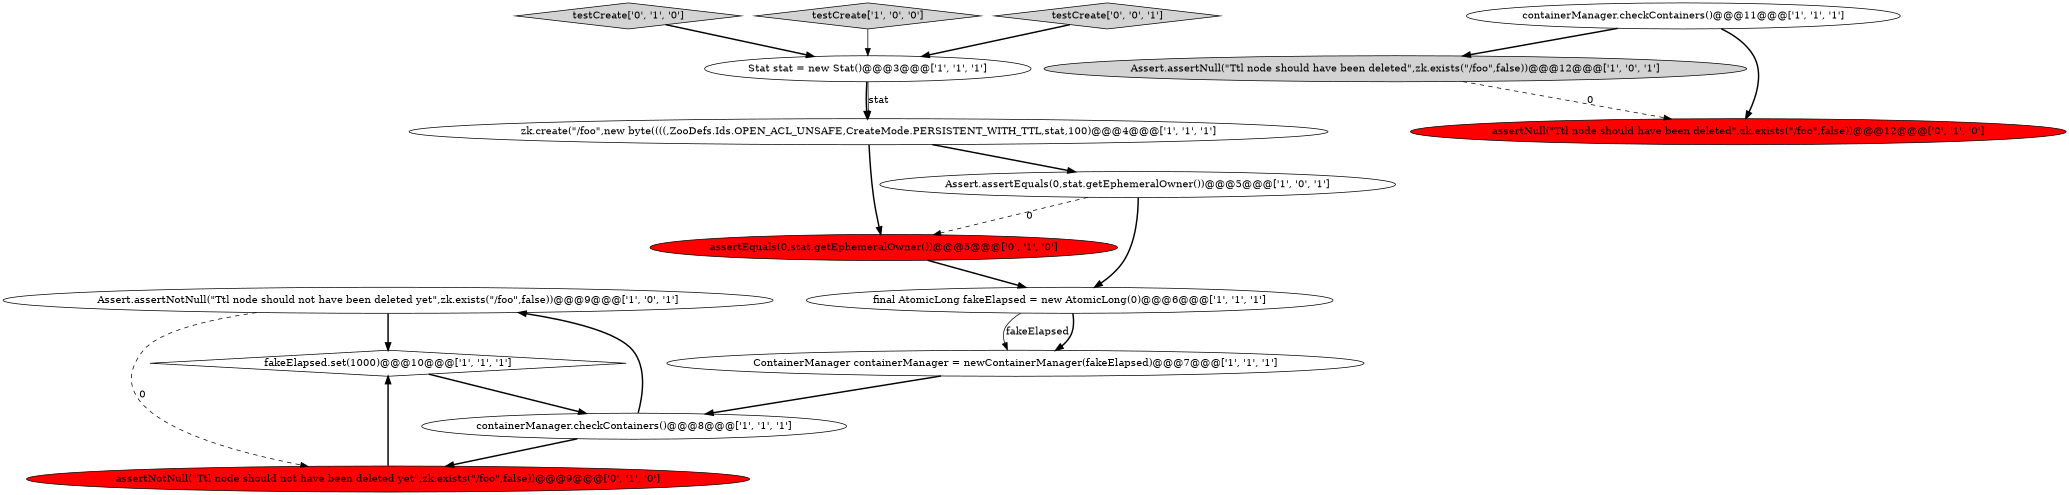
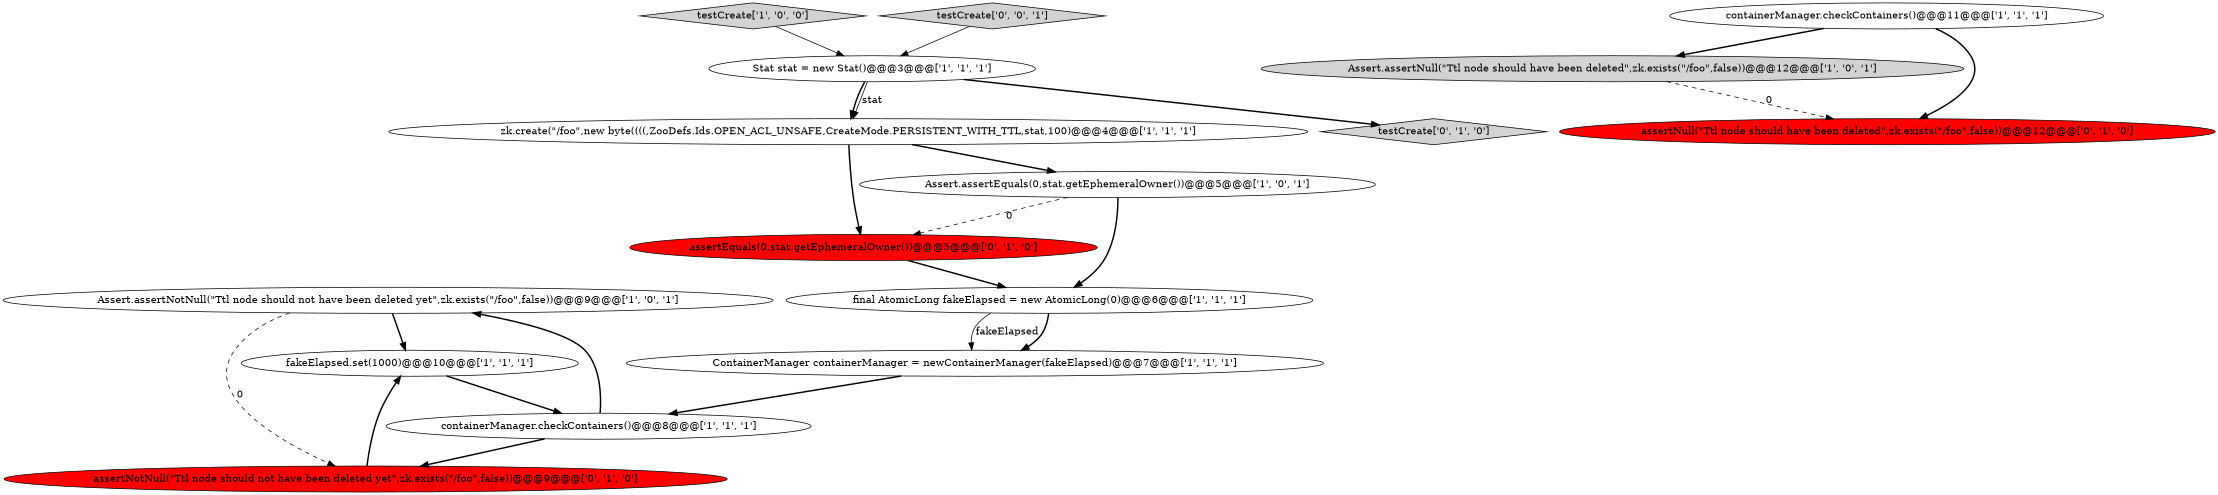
(736, 40) -> (1168, 102)
(1000, 40) -> (938, 40)
(388, 363) -> (410, 363)
